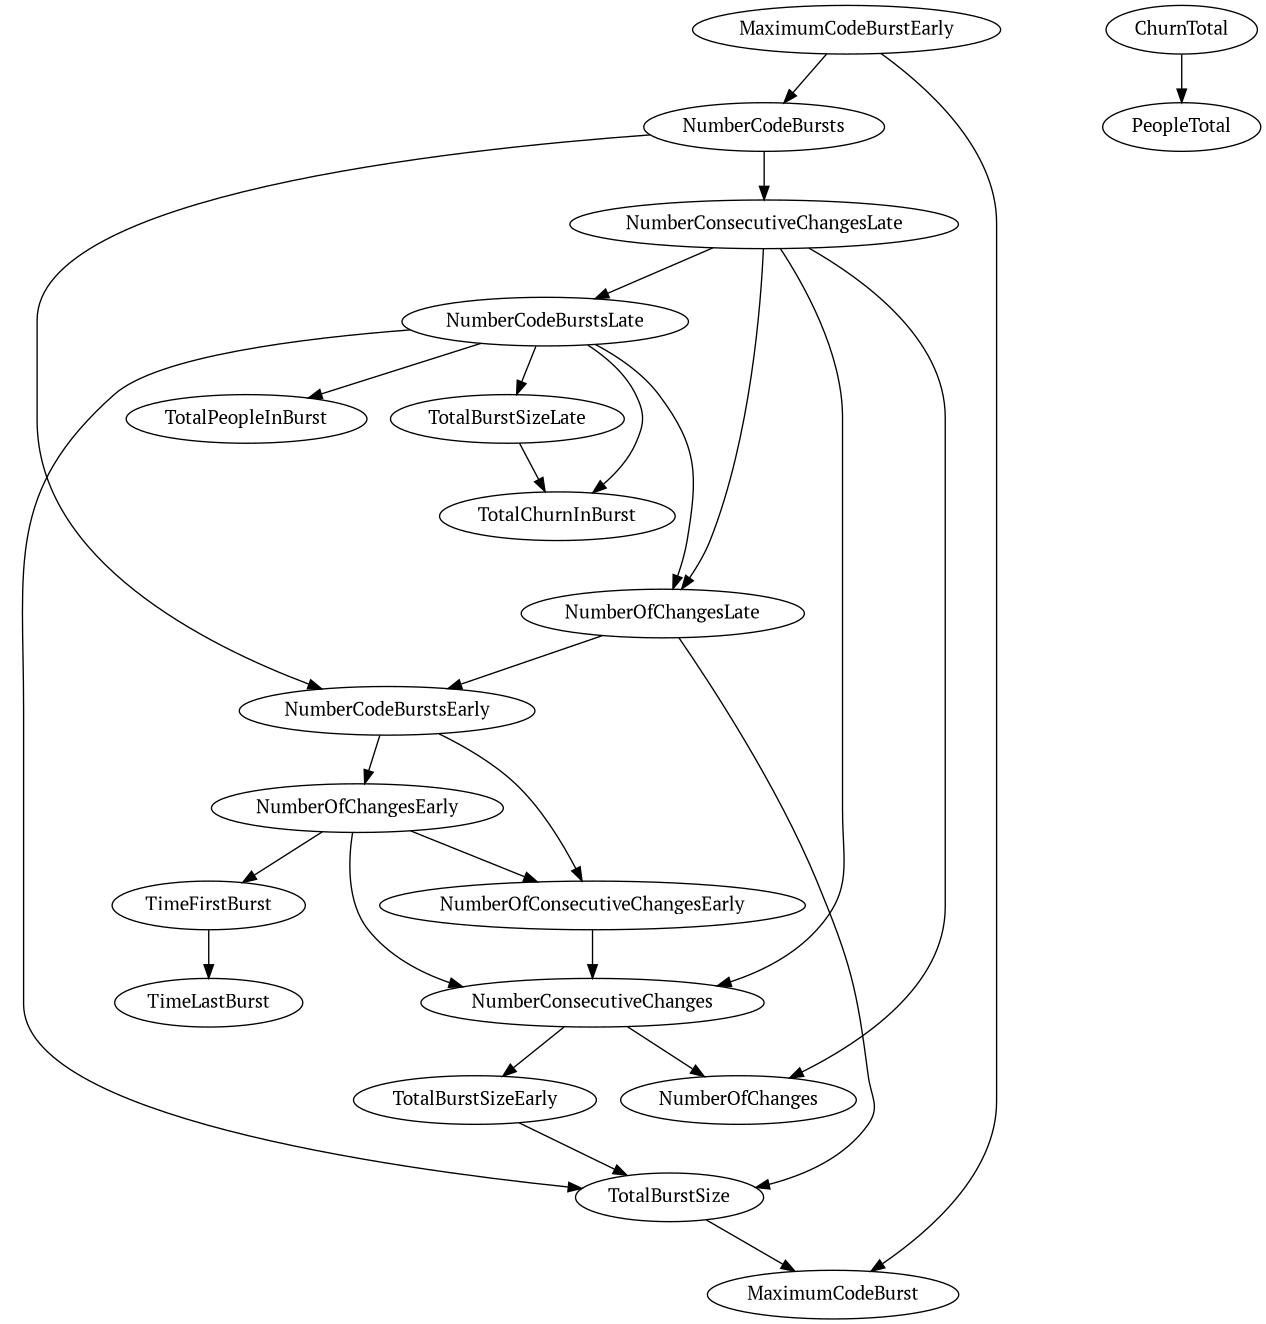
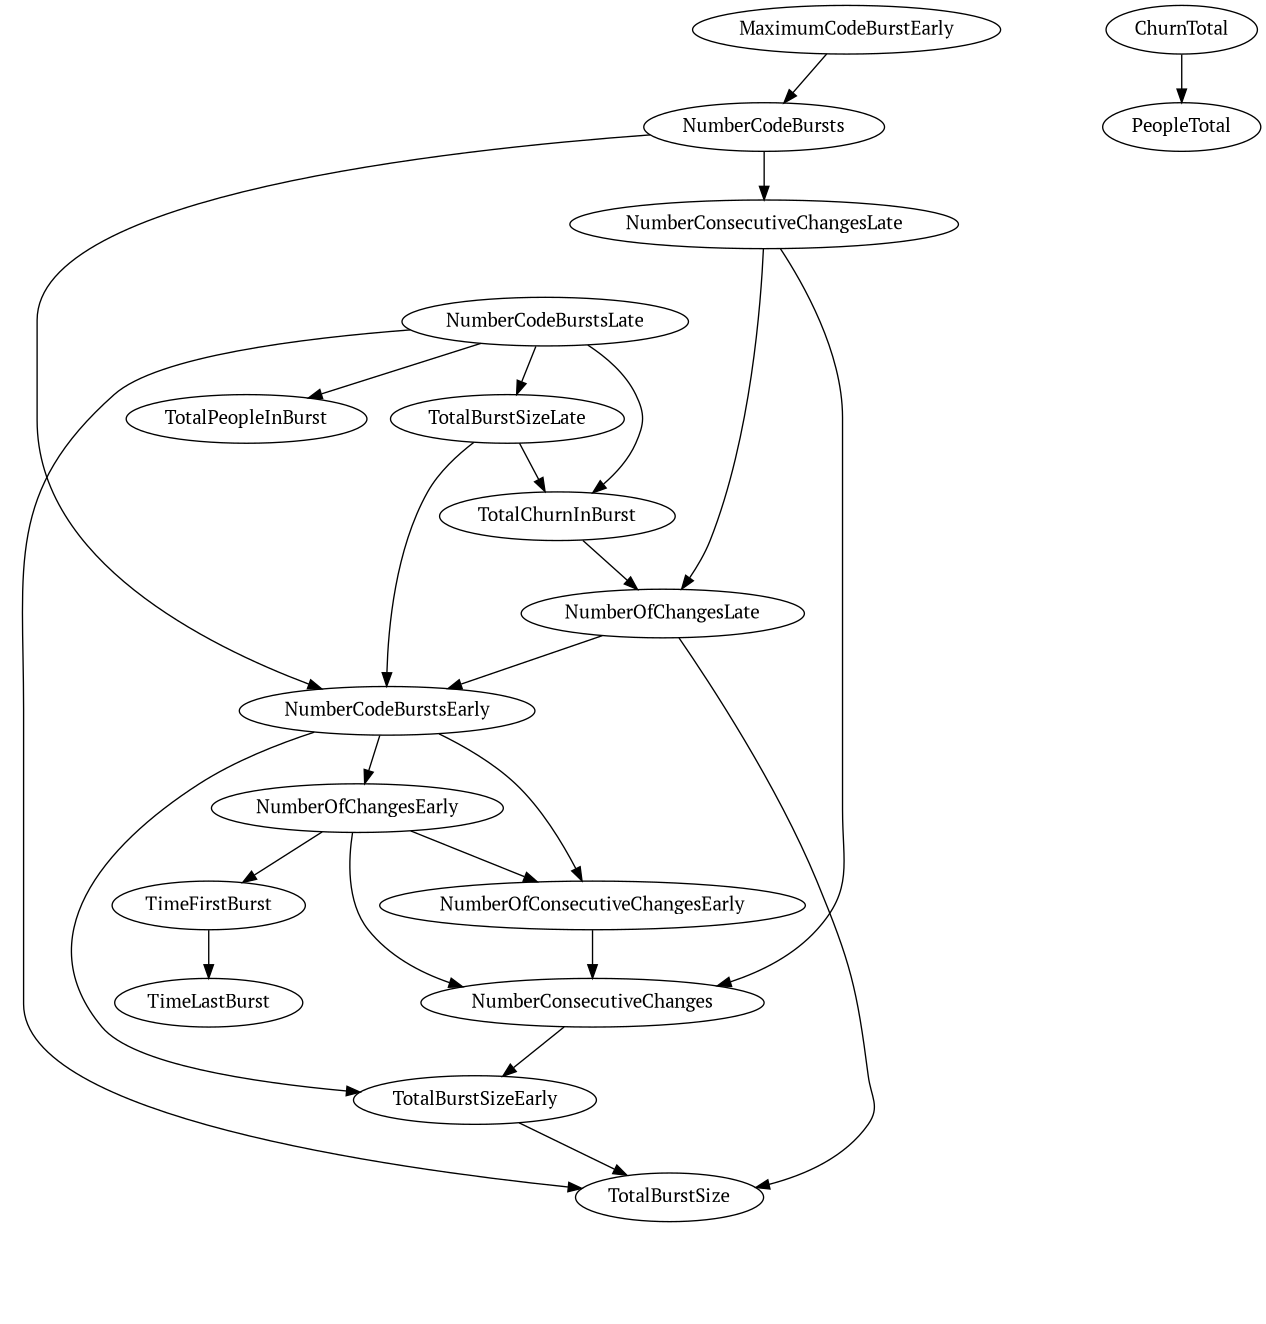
(660, 271) -> none
(686, 442) -> (605, 560)
none -> (405, 547)
none -> (73, 948)
(738, 1100) -> none
(833, 1295) -> none
